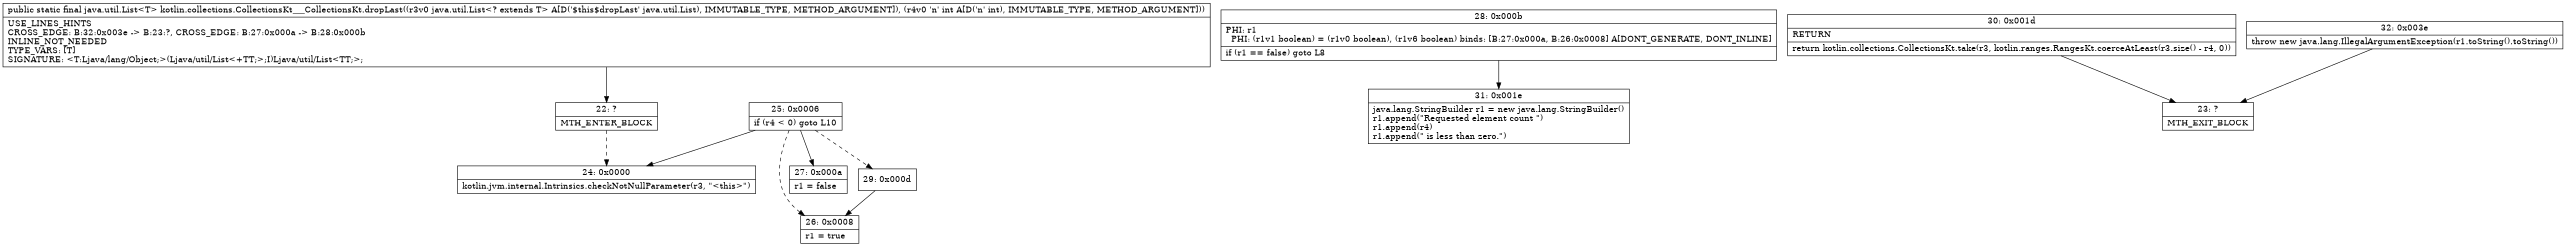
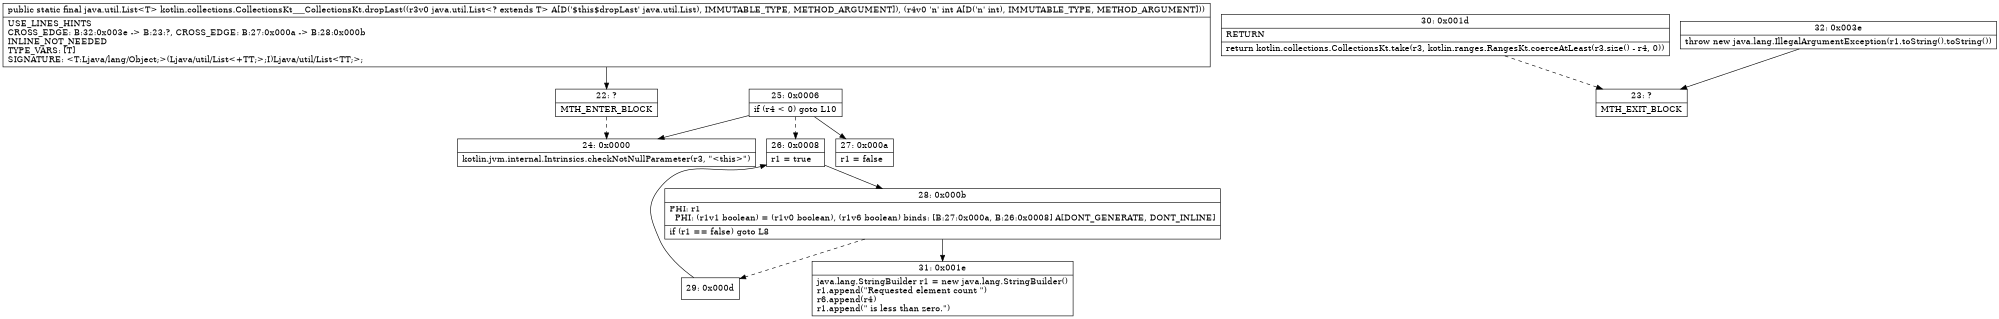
(2116, 78) -> (1551, 71)
(1403, 128) -> (847, 300)
(841, 148) -> (805, 258)
none -> (851, 176)
